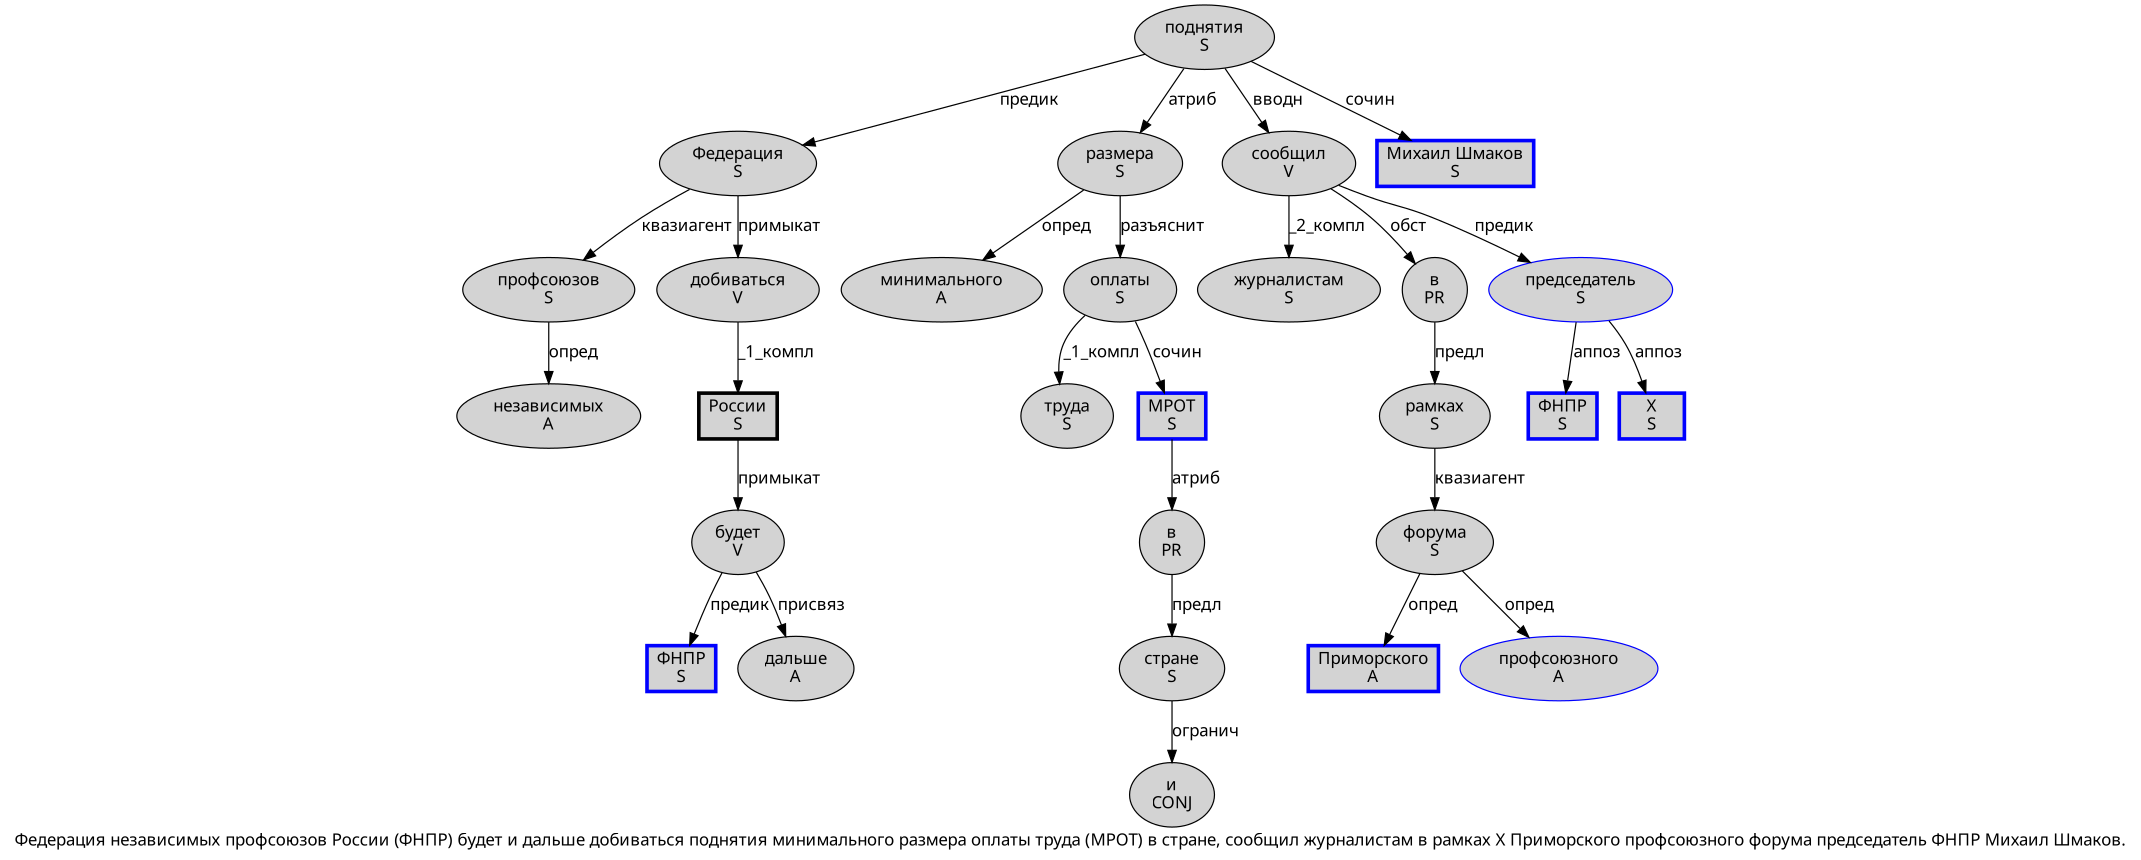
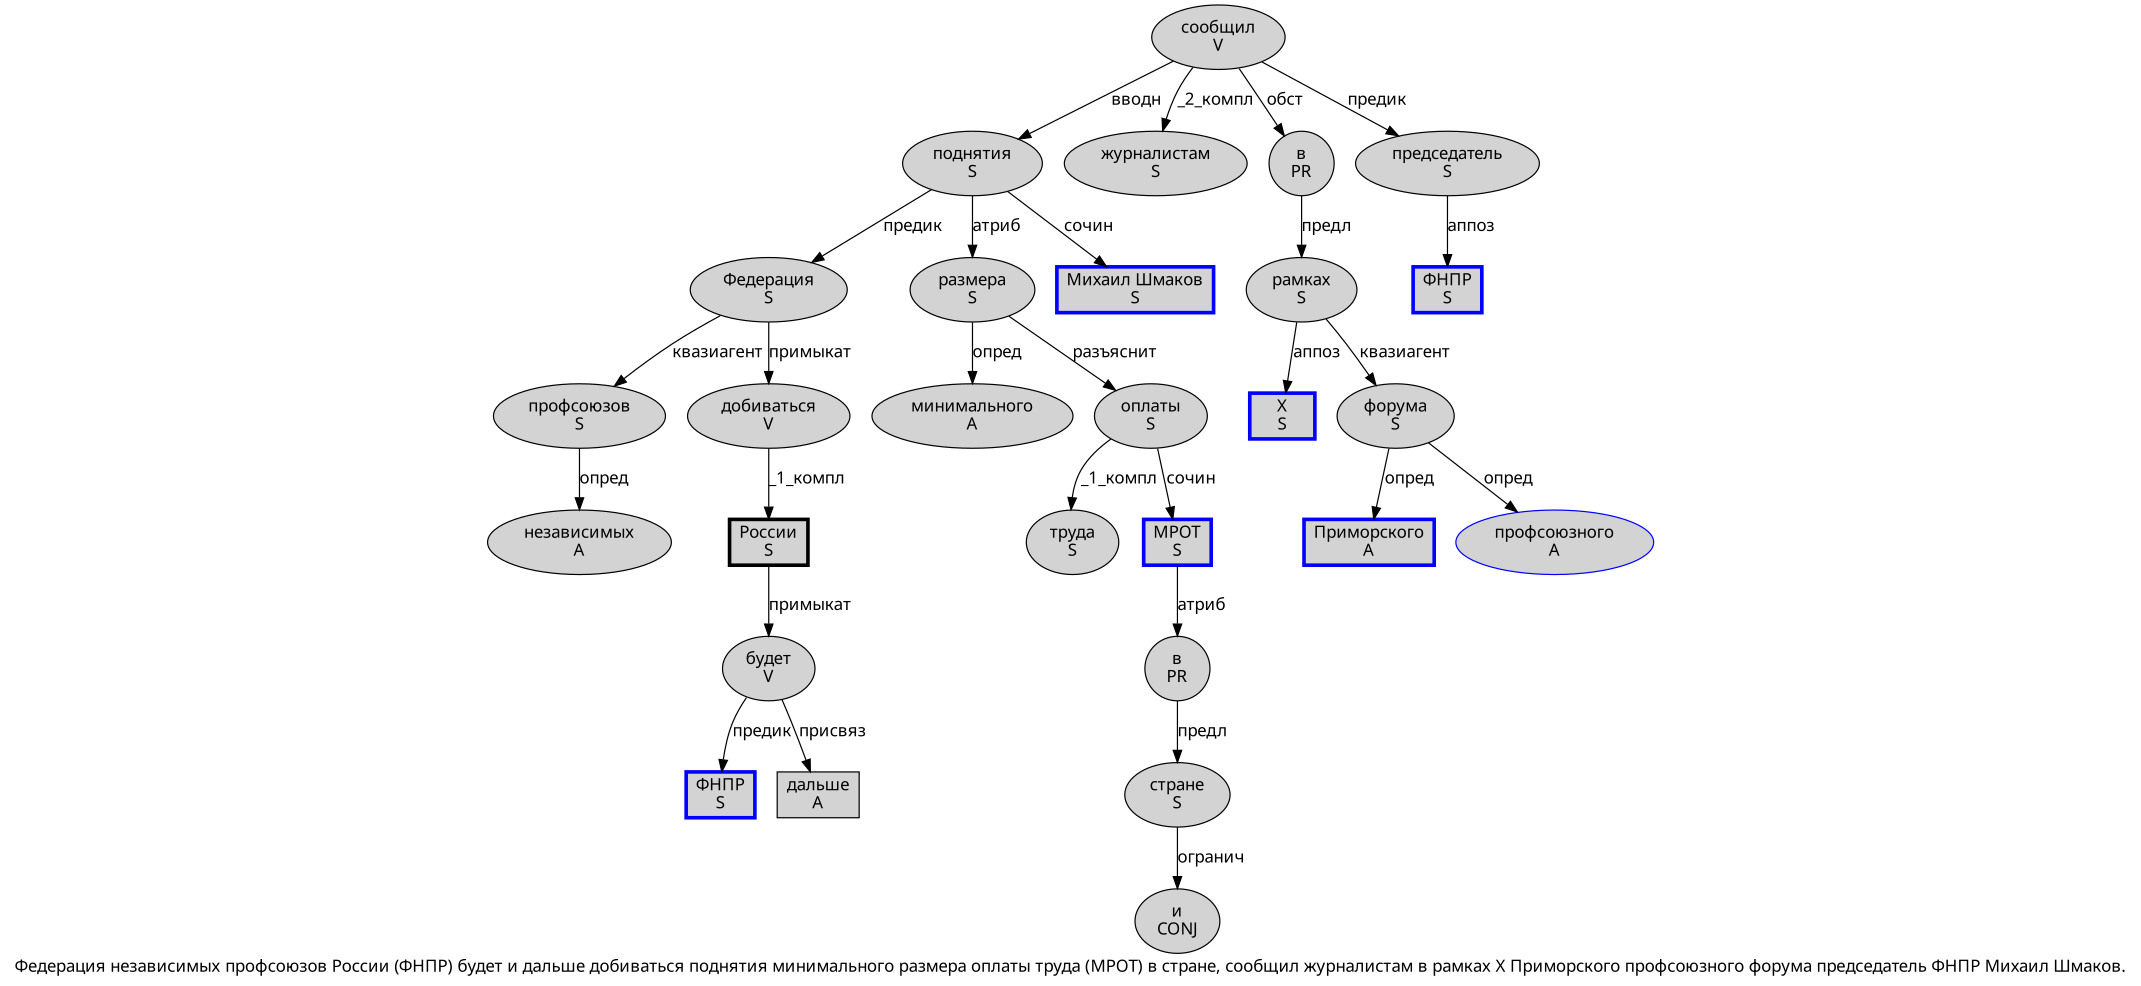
(1243, 96) -> (1102, 97)
(1581, 290) -> (1448, 163)
(1628, 349) -> (1292, 352)
(796, 669) -> (818, 795)
